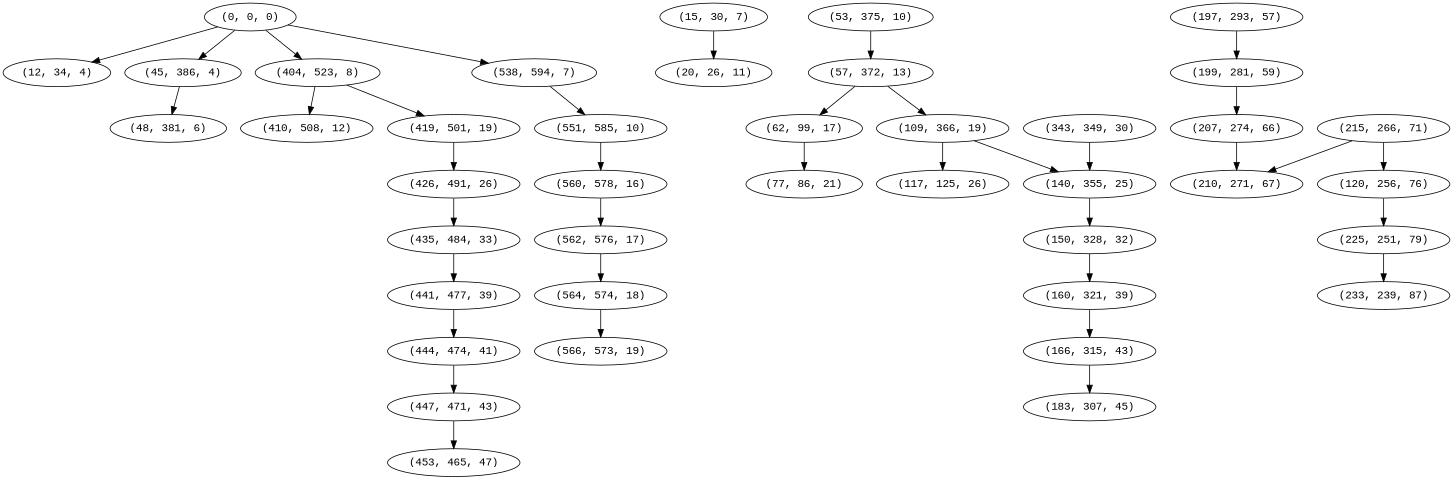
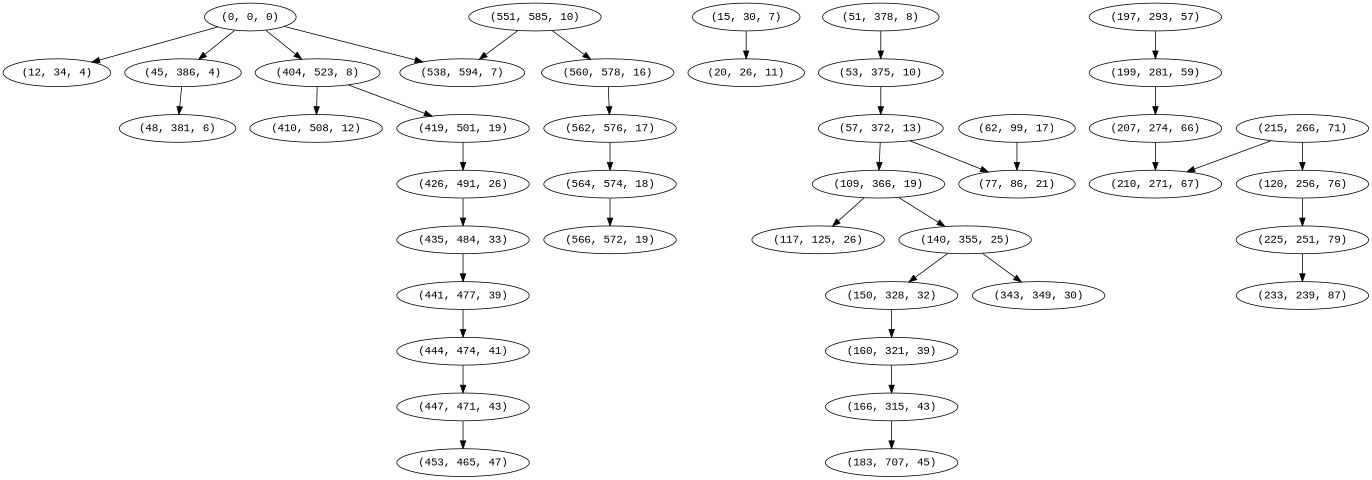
none -> (881, 17)
(564, 98) -> (502, 43)
(841, 98) -> (946, 155)
(1090, 152) -> (999, 265)
(601, 351) -> (610, 240)
(1090, 407) -> (892, 463)
